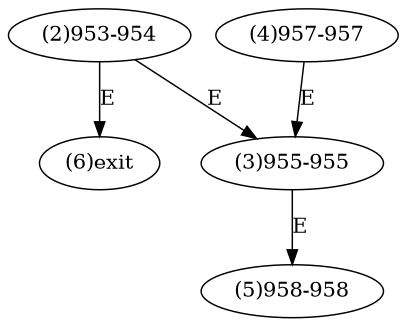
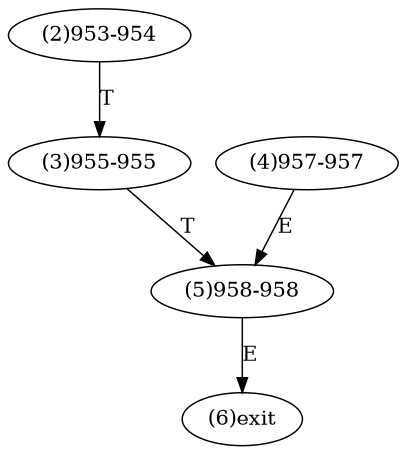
(100, 92) -> (242, 348)
(301, 92) -> (278, 221)
(215, 99) -> (107, 99)
(300, 227) -> (188, 227)
